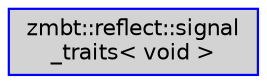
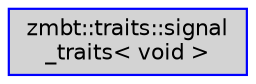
(133, 42) -> (128, 42)
